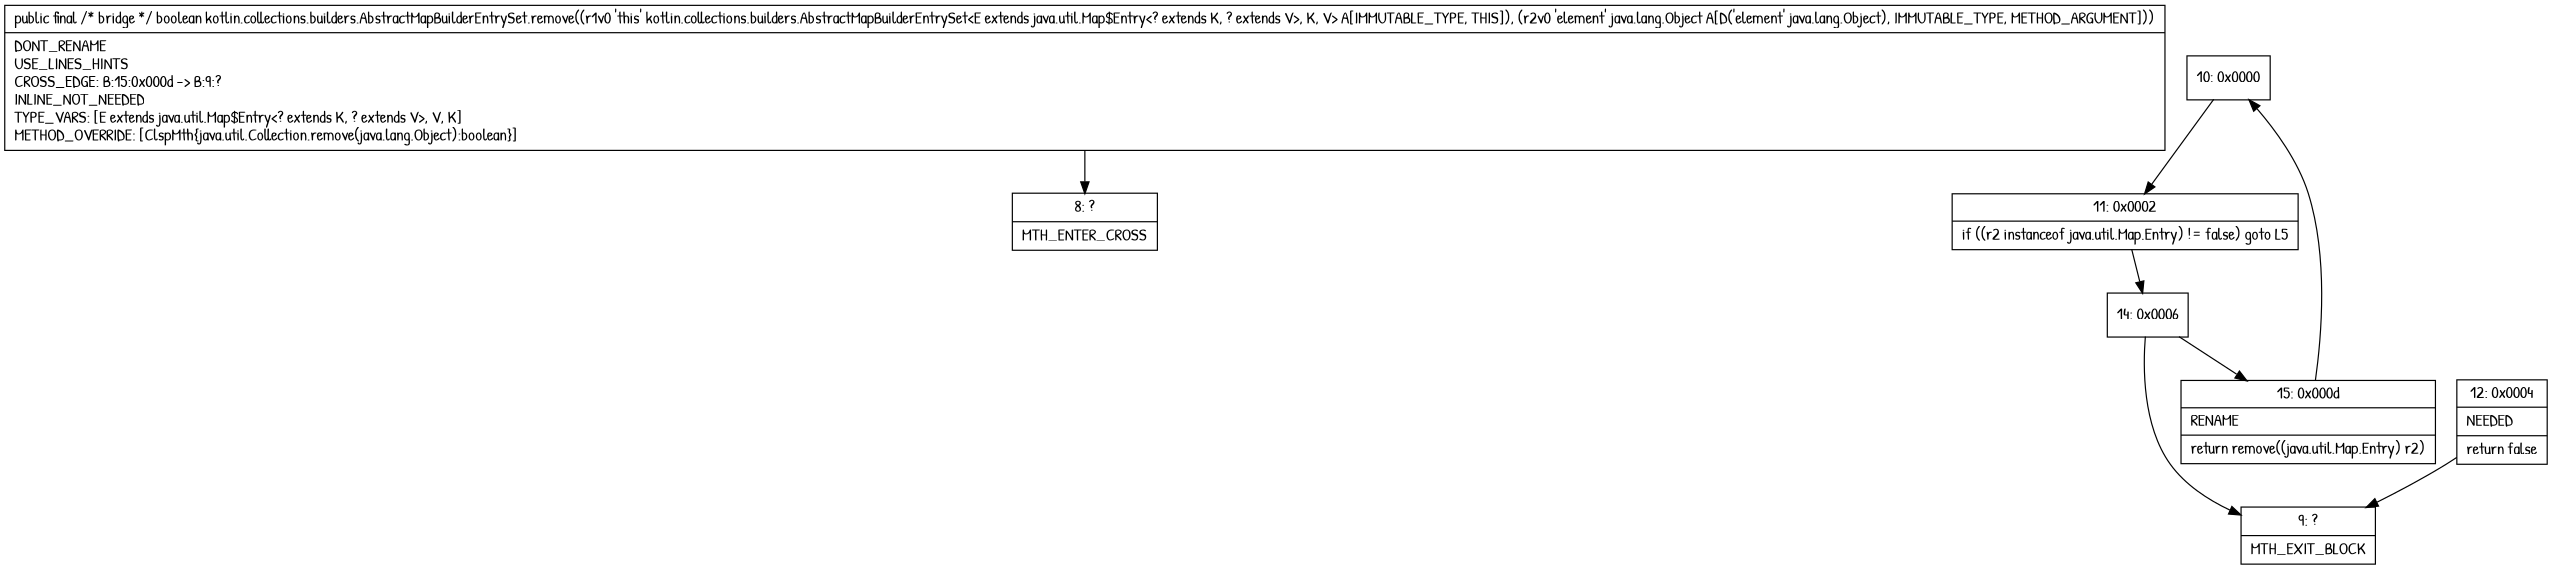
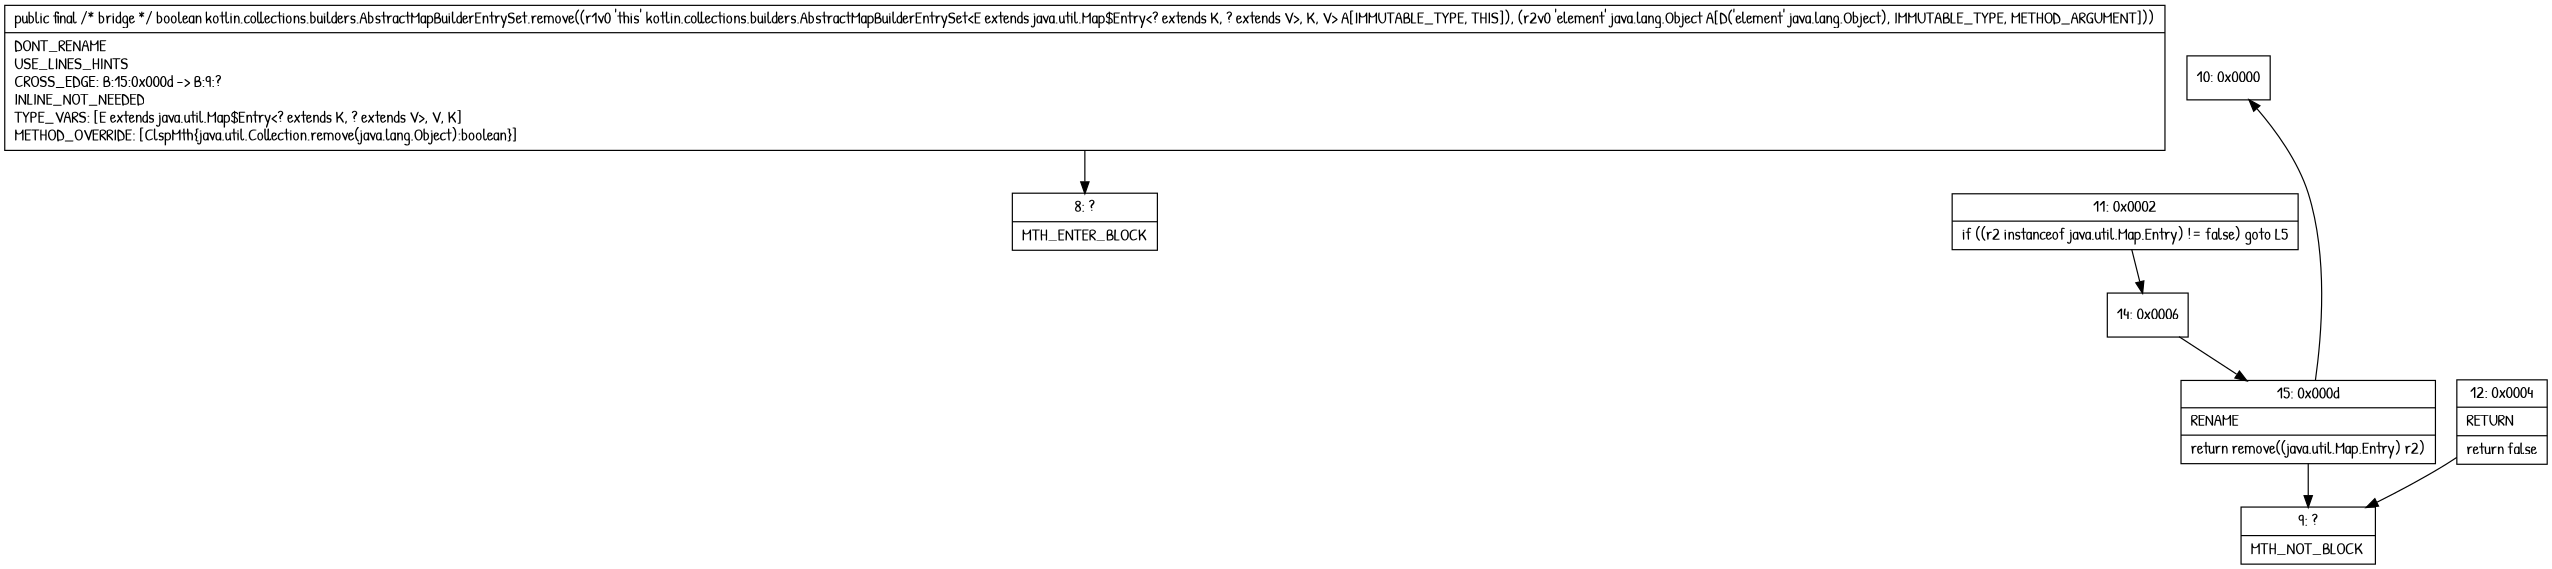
(2183, 142) -> none
(1085, 235) -> (1085, 235)
(2490, 421) -> (2490, 421)
(2157, 439) -> (2308, 479)
(2308, 549) -> (2307, 549)
